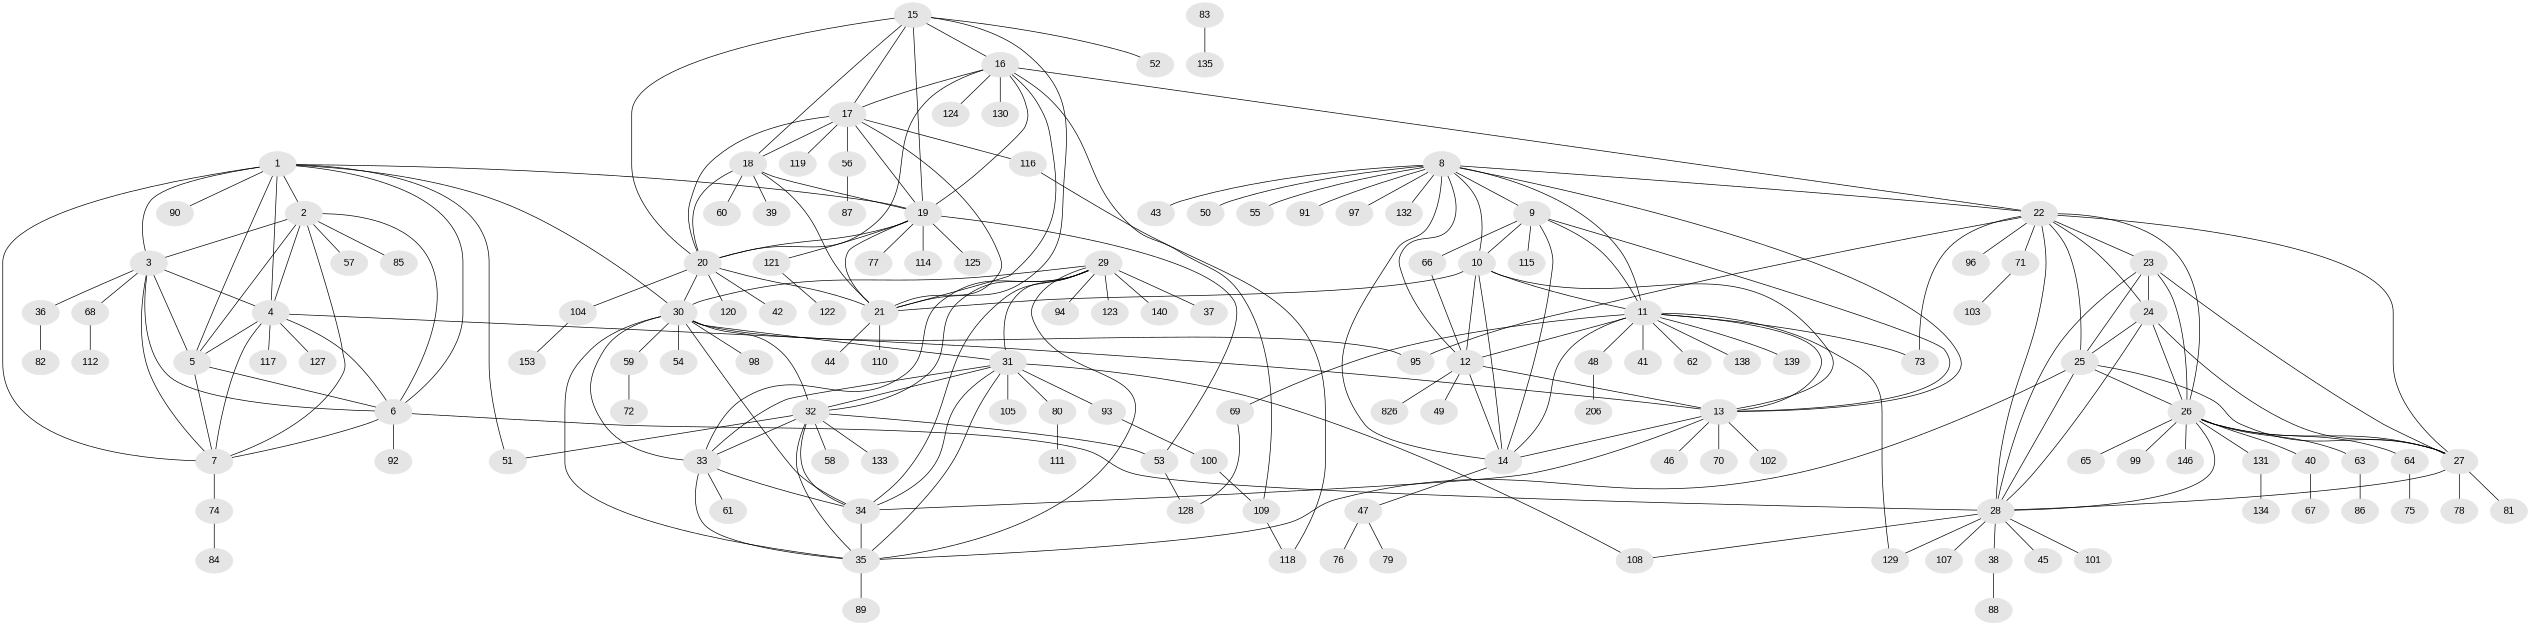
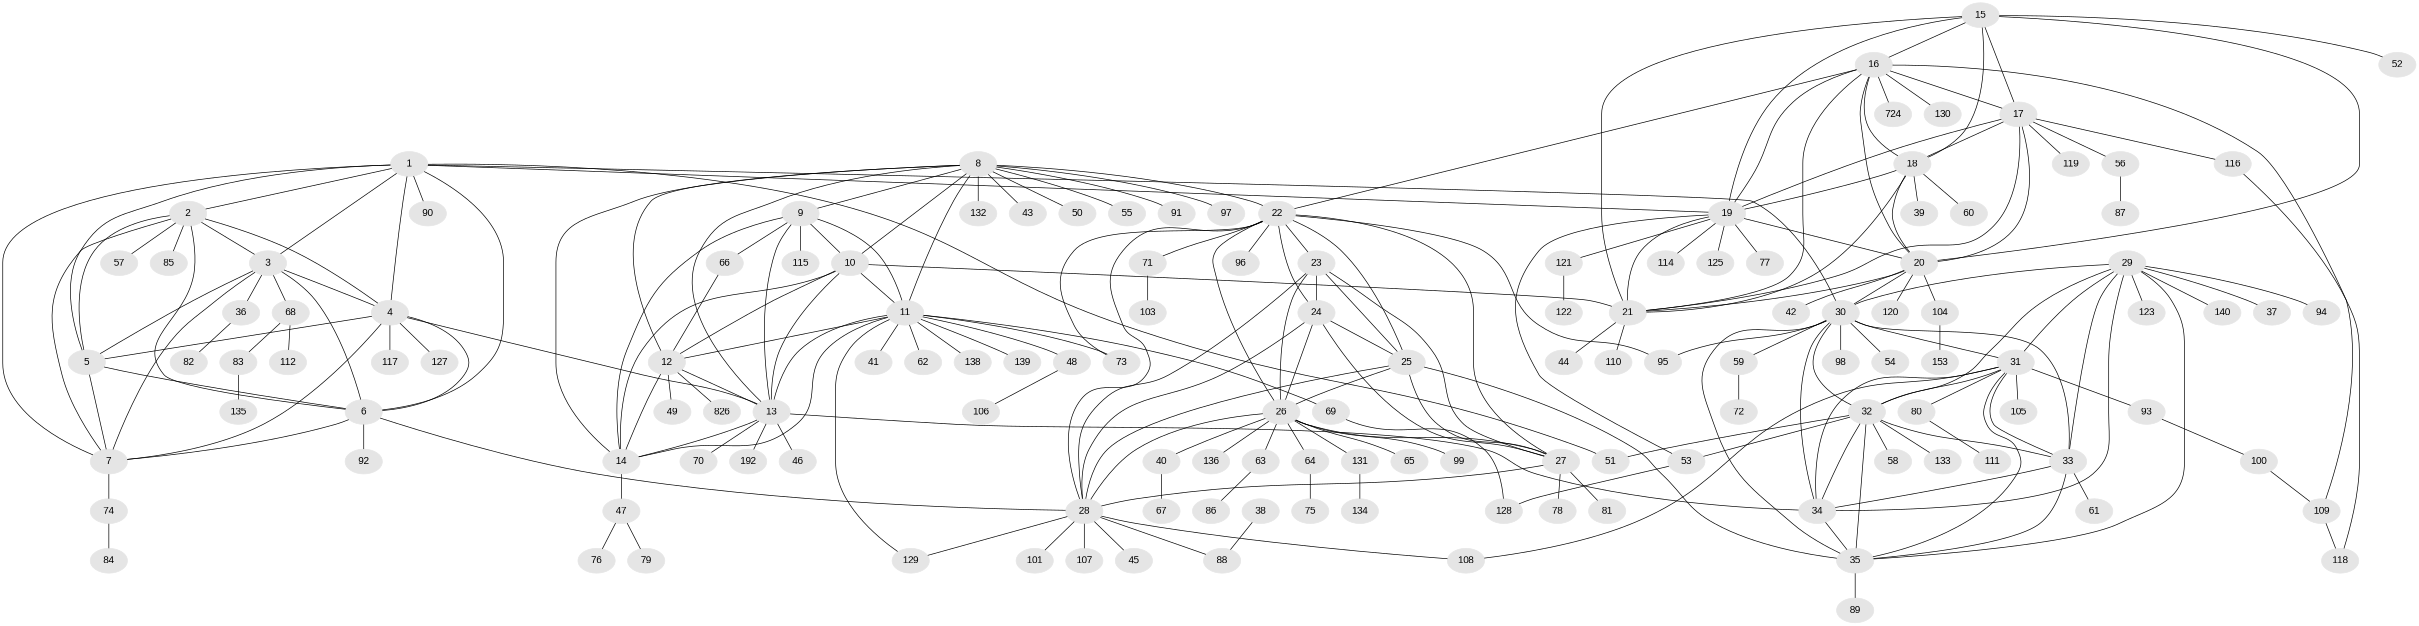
(951, 114) -> (1893, 114)
none -> (1867, 123)
none -> (264, 338)
(1593, 412) -> (981, 412)
(1768, 462) -> (748, 462)
(2185, 462) -> (1211, 462)
(1995, 536) -> (1153, 536)
